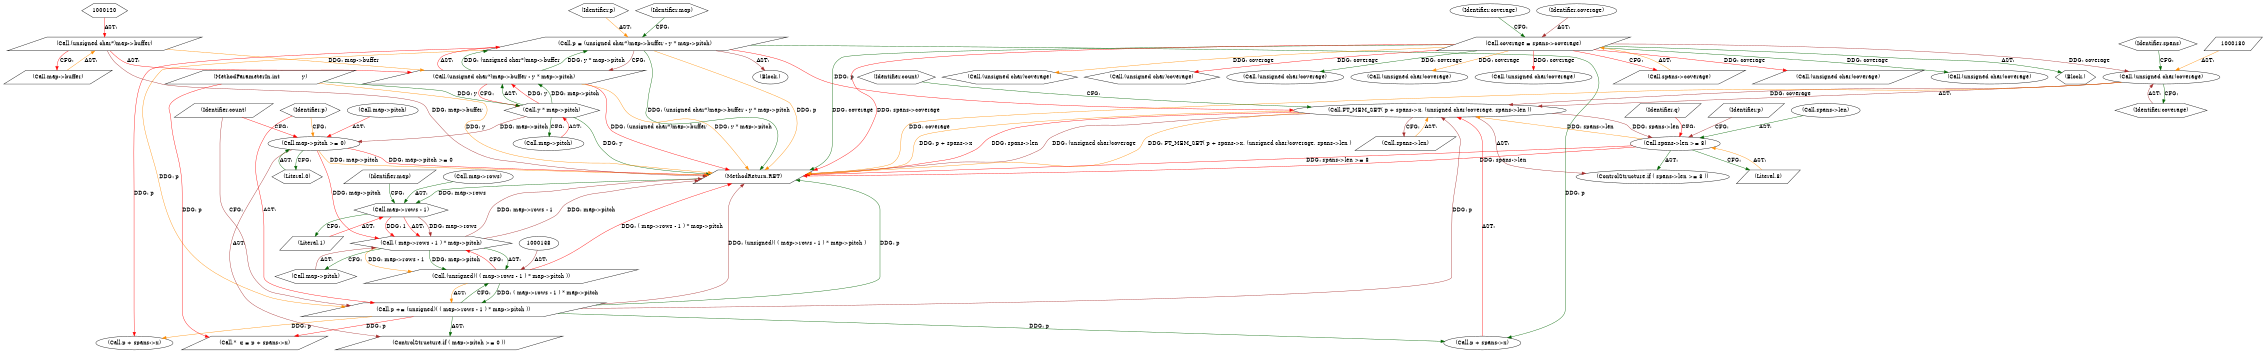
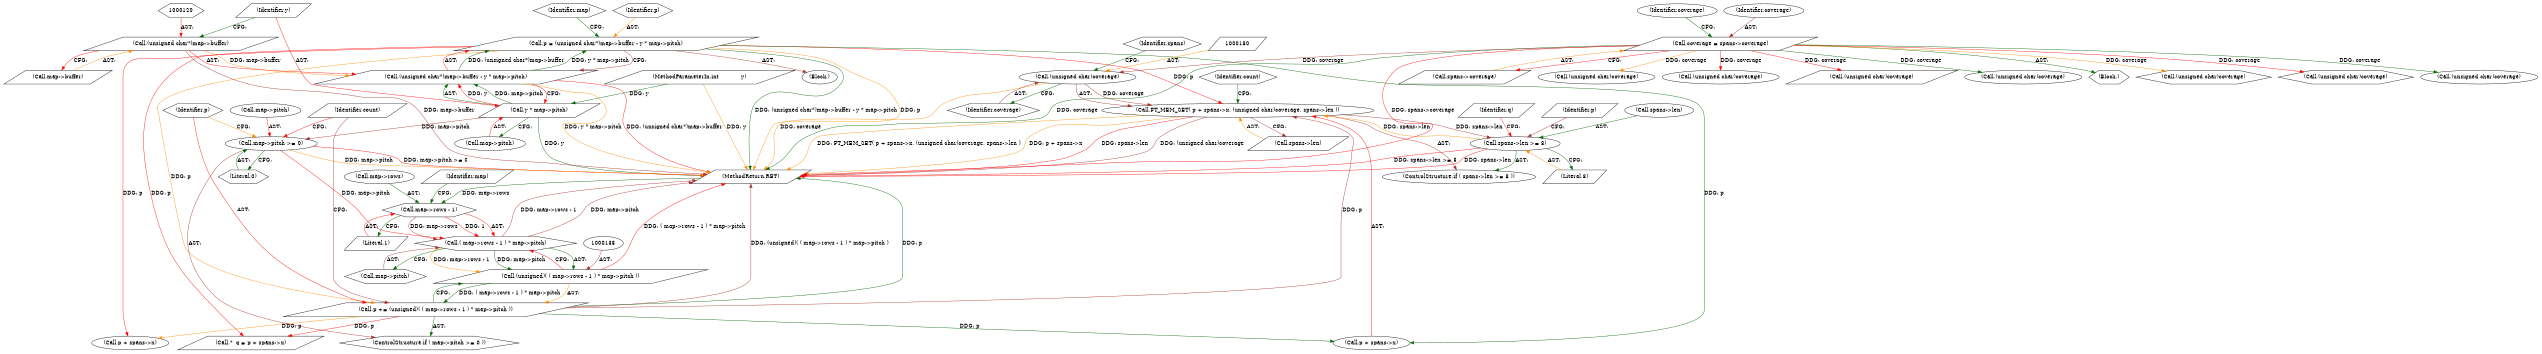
none -> (273, 11)
(552, 110) -> (539, 110)
(182, 197) -> (176, 71)
(449, 343) -> (429, 343)
